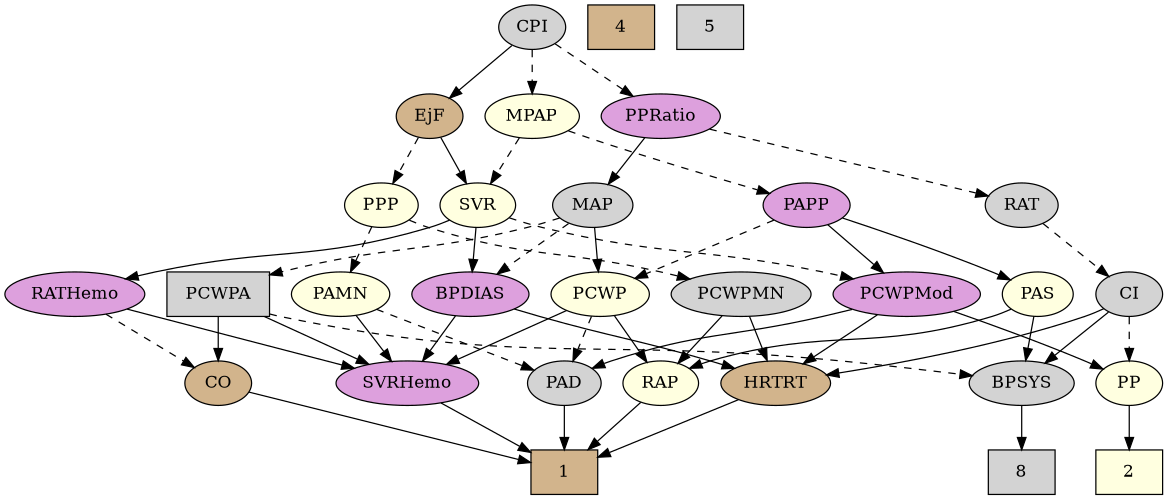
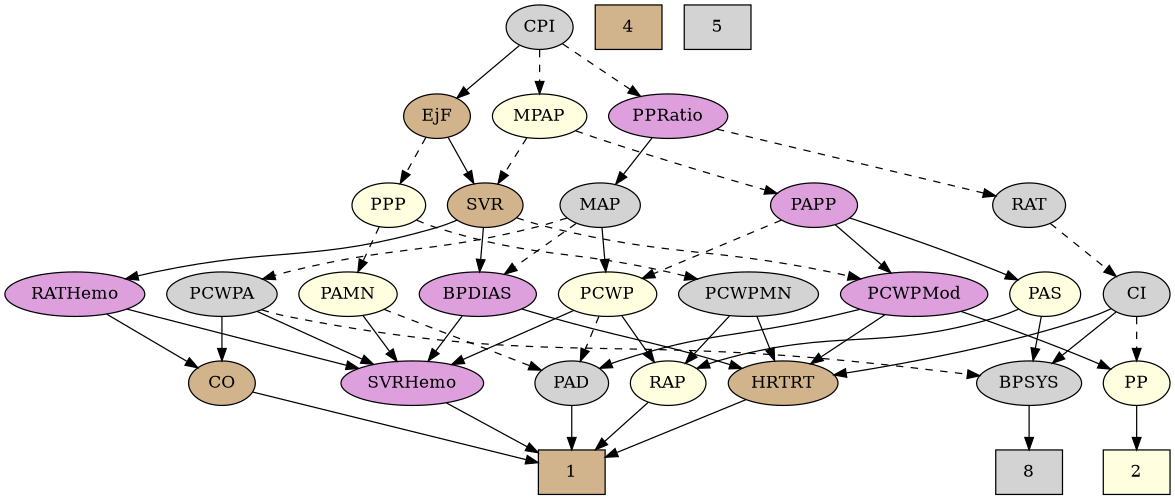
(478, 205) -> (485, 205)
(218, 294) -> (222, 294)
(145, 338) -> (147, 338)
